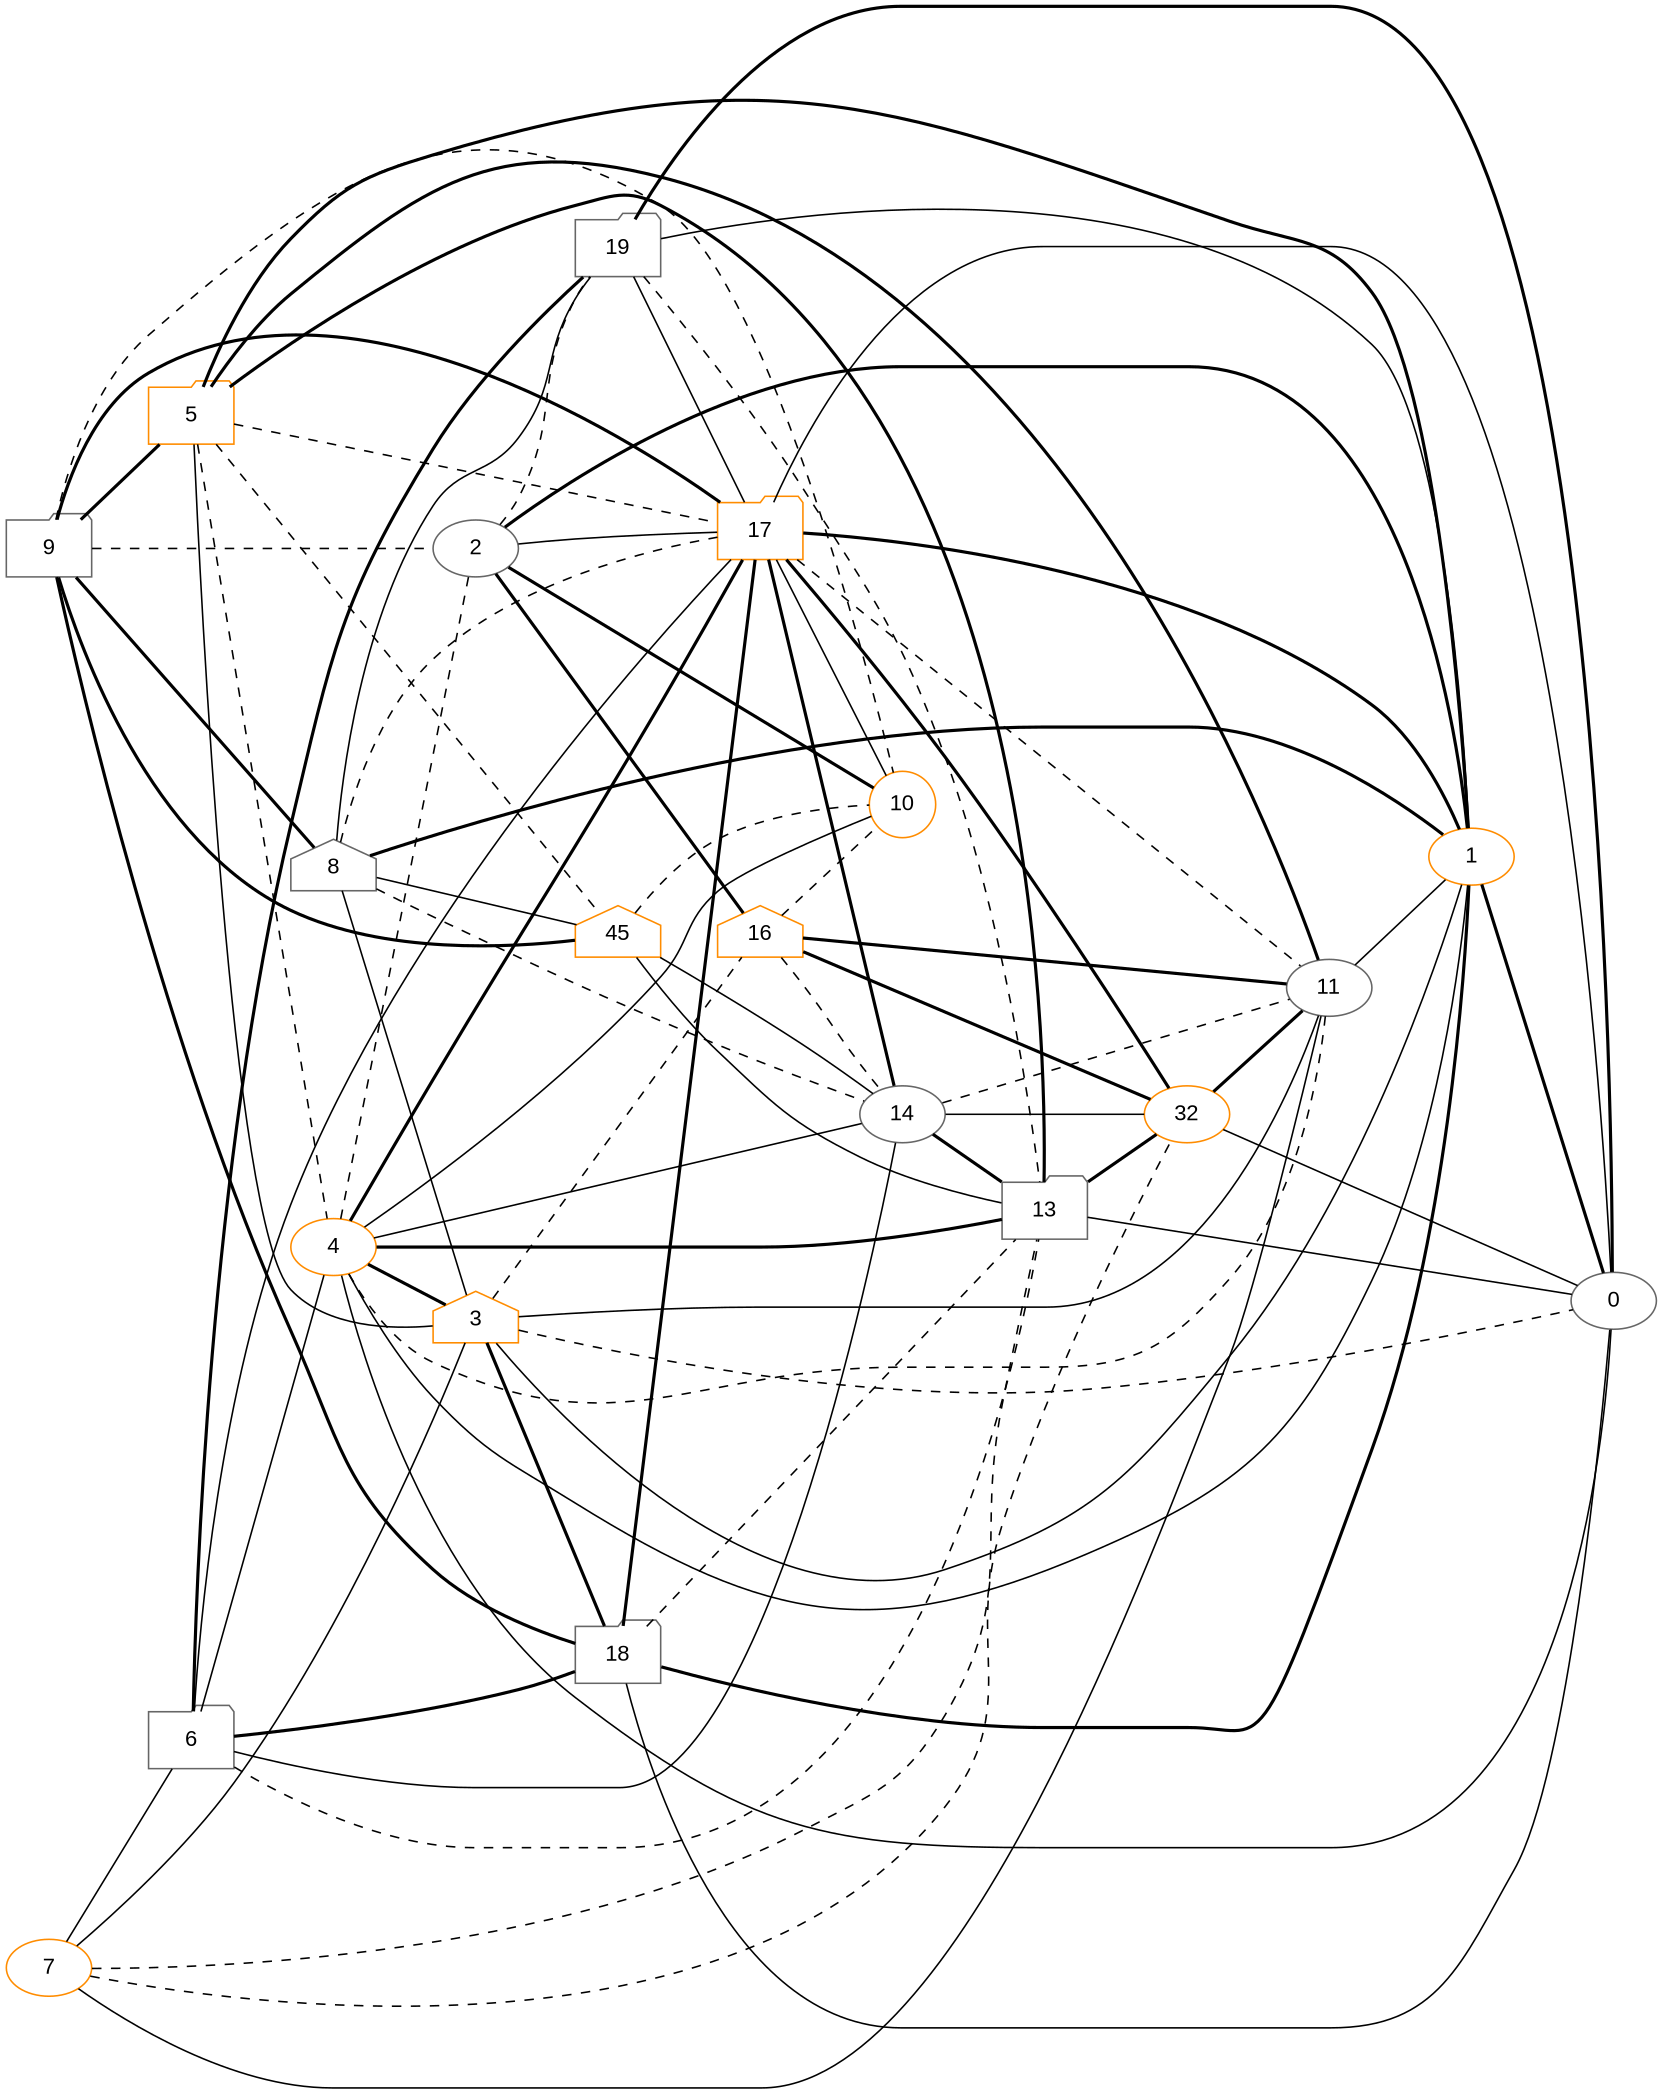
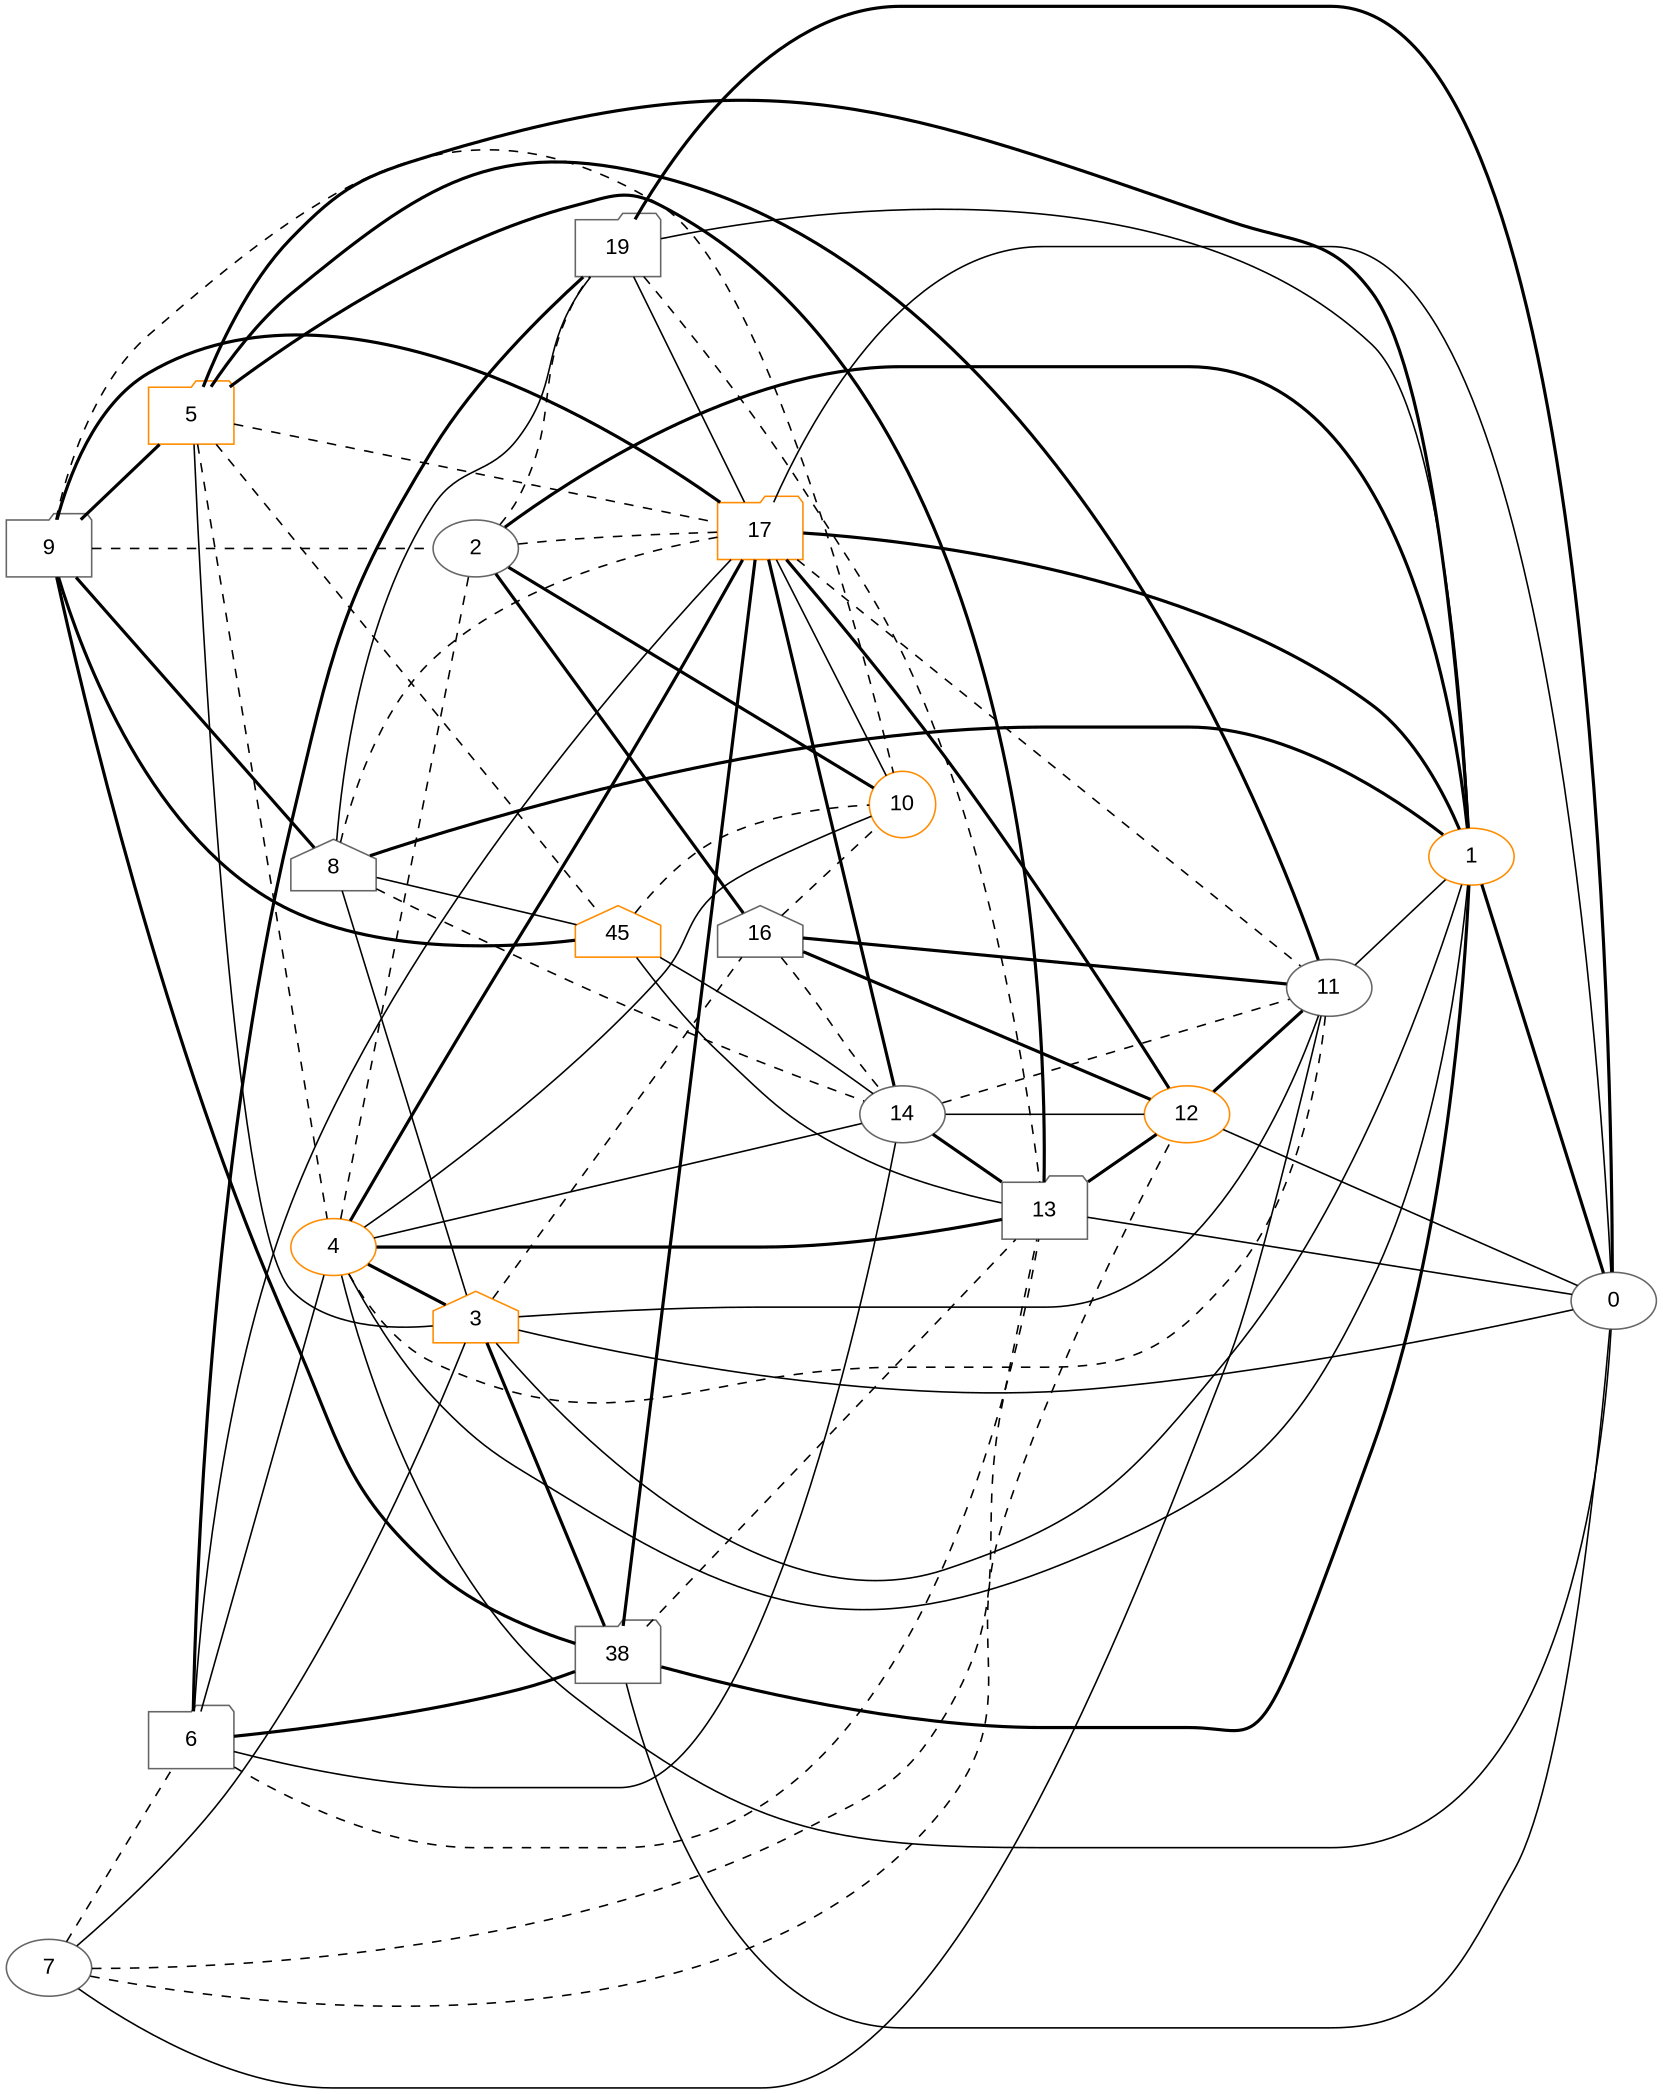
(618, 536) -> (618, 536)
(760, 934) -> (760, 934)
(1187, 1114) -> (1187, 1114)
(1020, 1392) -> (1020, 1392)
(618, 1655) -> (618, 1655)
(119, 1855) -> (119, 1855)
(49, 1968) -> (49, 1968)
